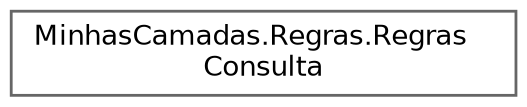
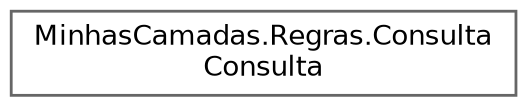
(264, 53) -> (264, 53)
